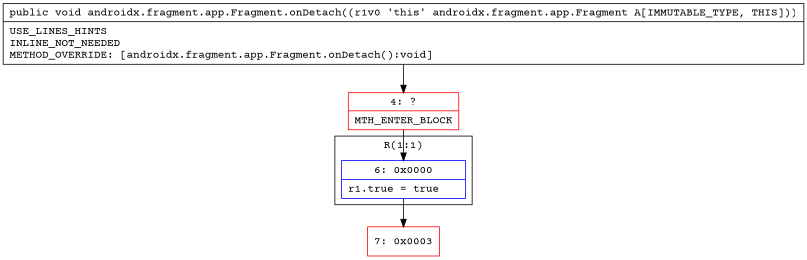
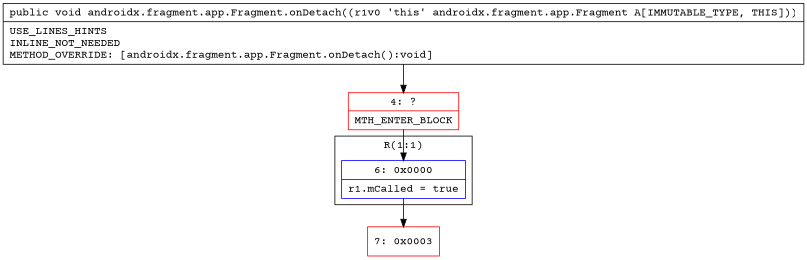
(394, 189) -> (404, 189)
